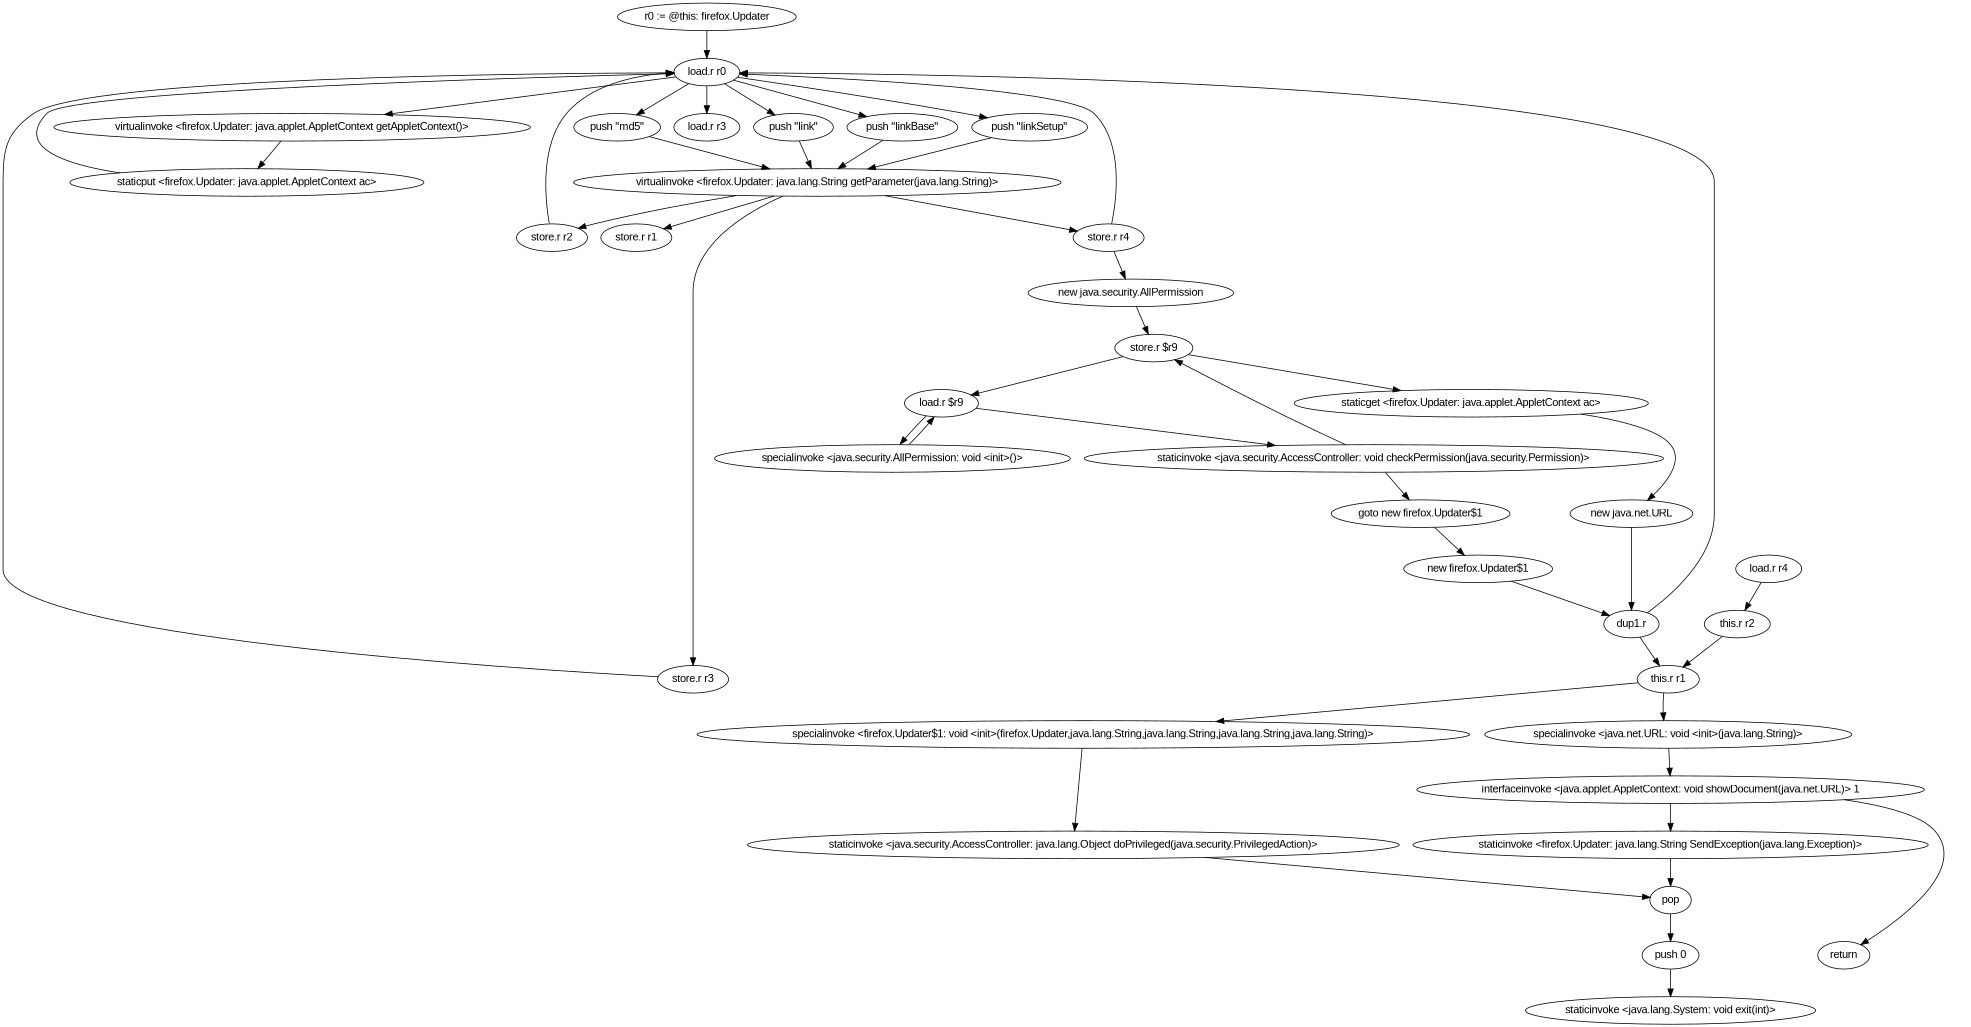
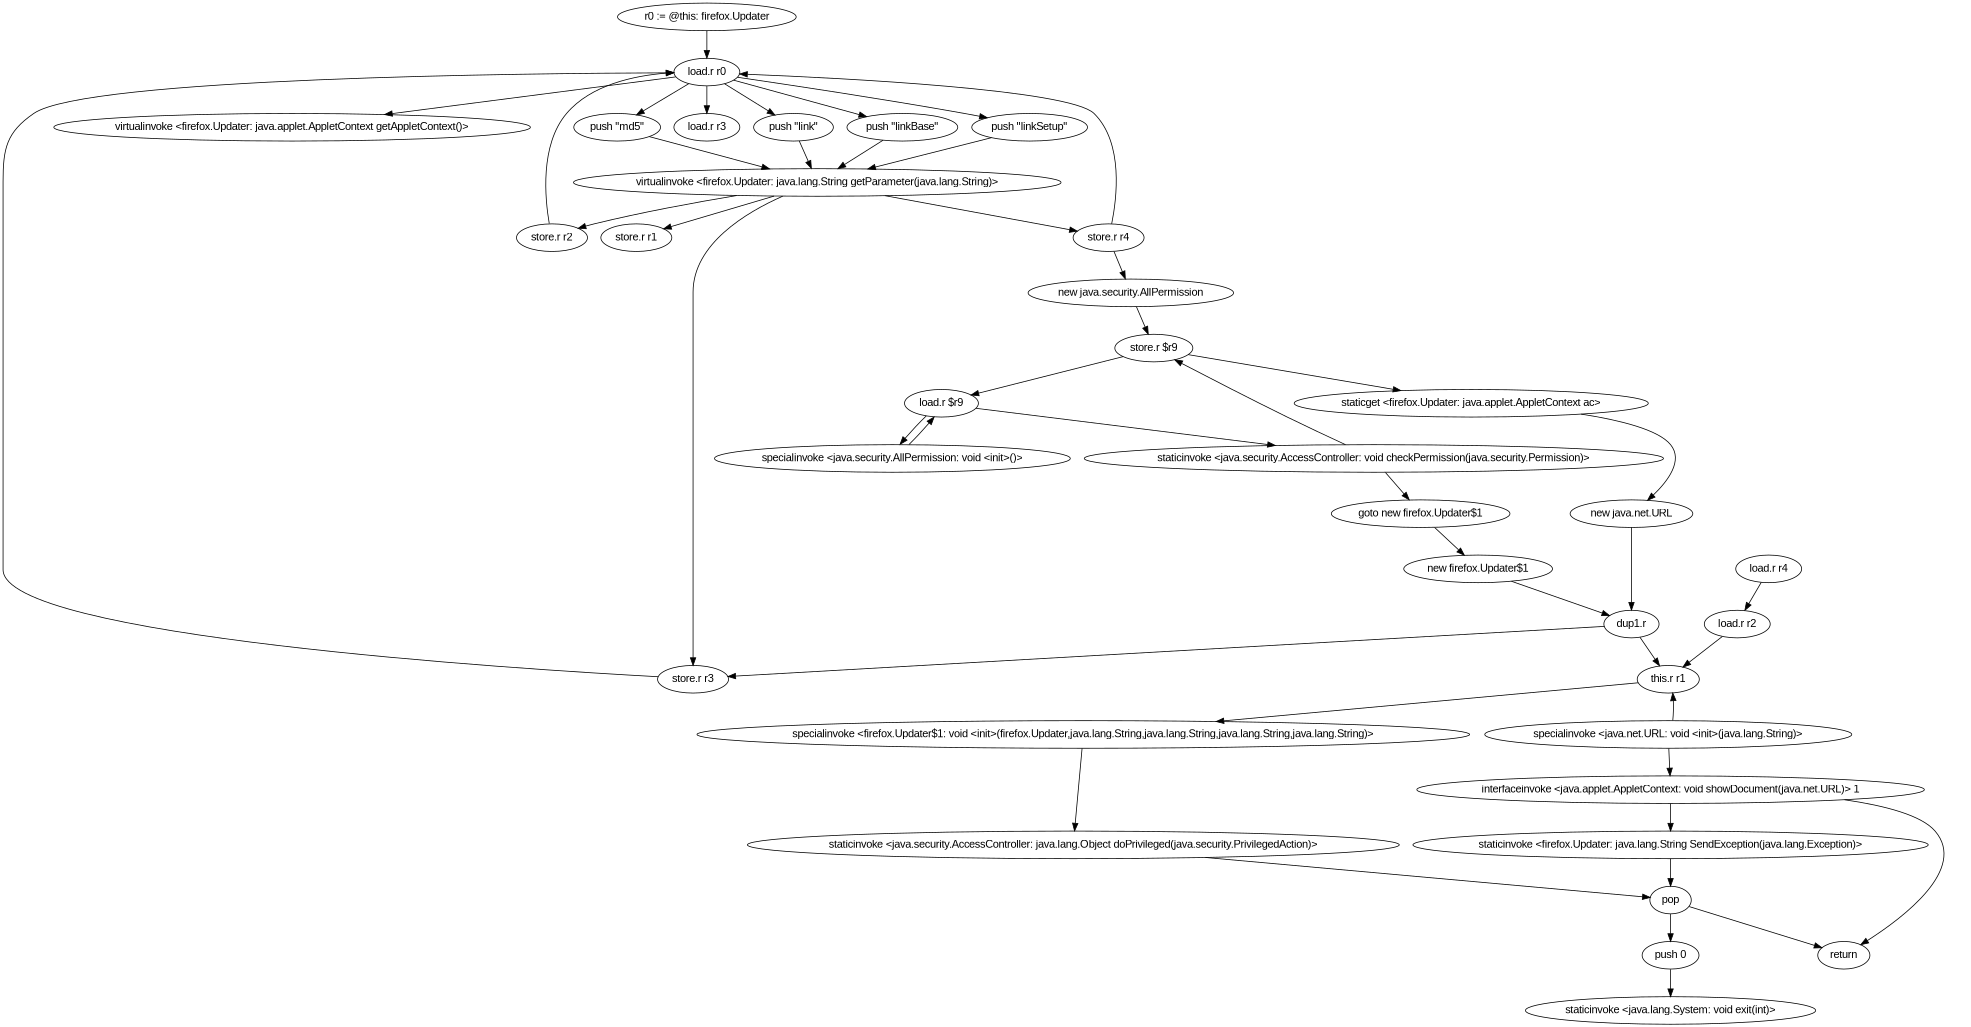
(1467, 105) -> (1170, 651)
(247, 182) -> none
(1737, 624) -> (1737, 624)
(1663, 703) -> (1673, 711)
none -> (1752, 926)
